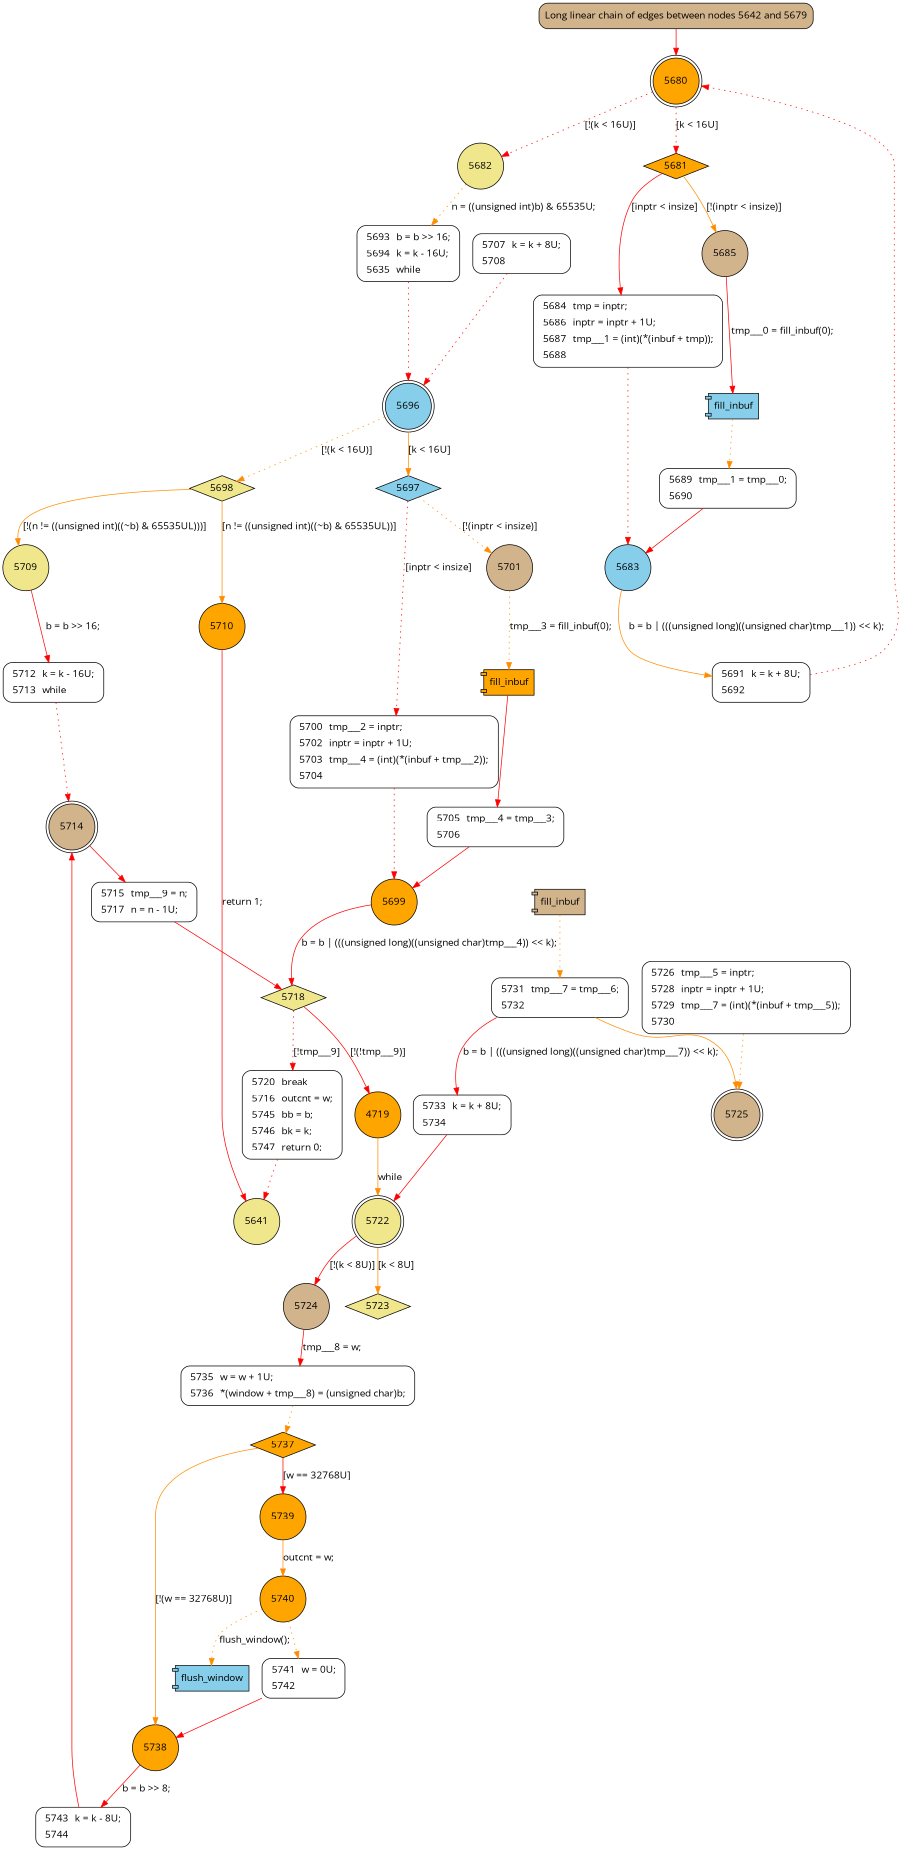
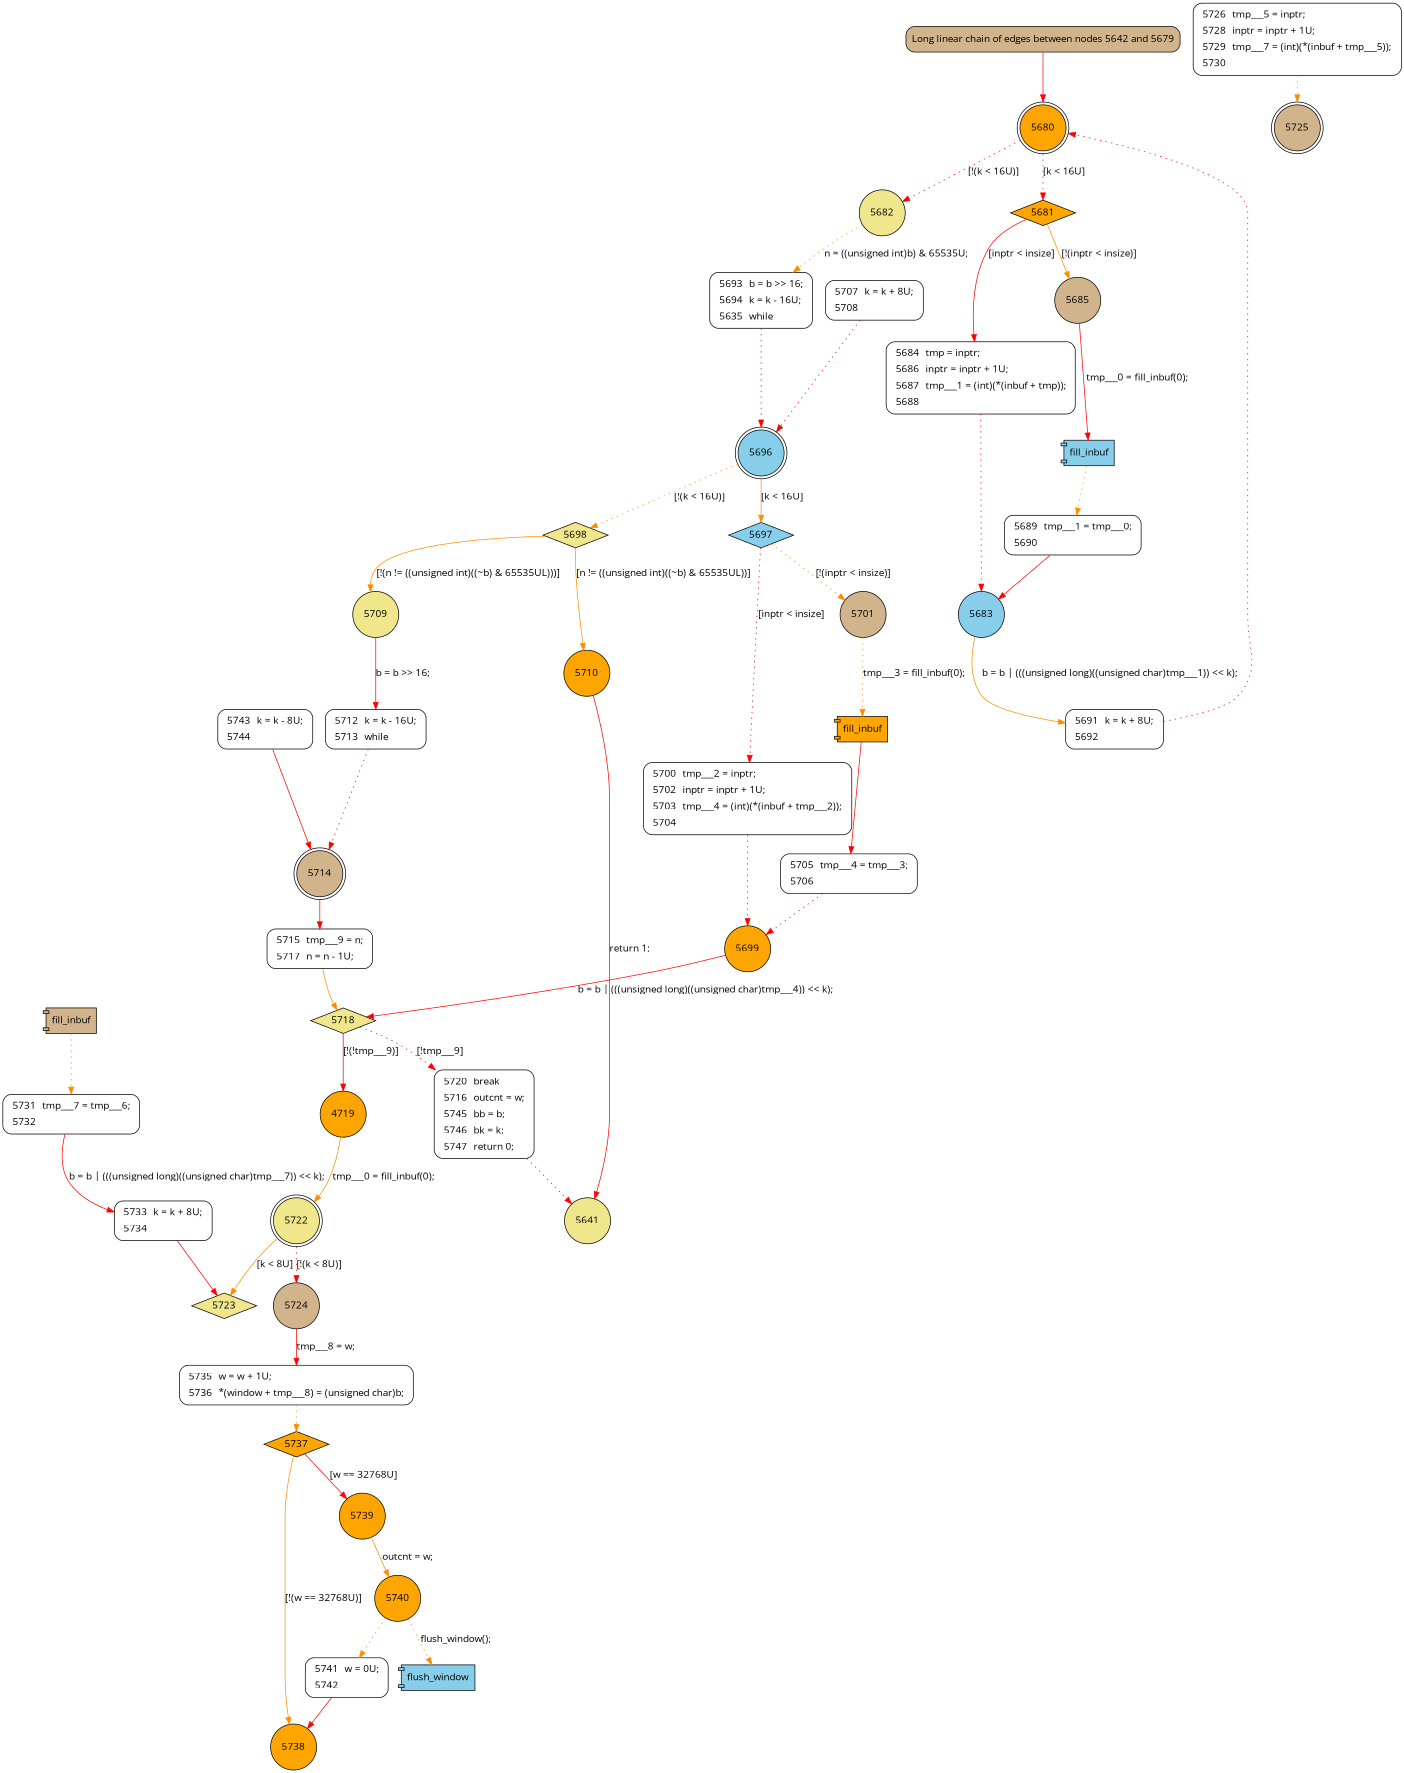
(444, 865) -> (797, 912)
(228, 955) -> (327, 987)
(676, 1036) -> none
(422, 1165) -> (195, 1265)
(390, 1178) -> (384, 1177)
(334, 1255) -> (296, 1261)
(123, 1783) -> none
